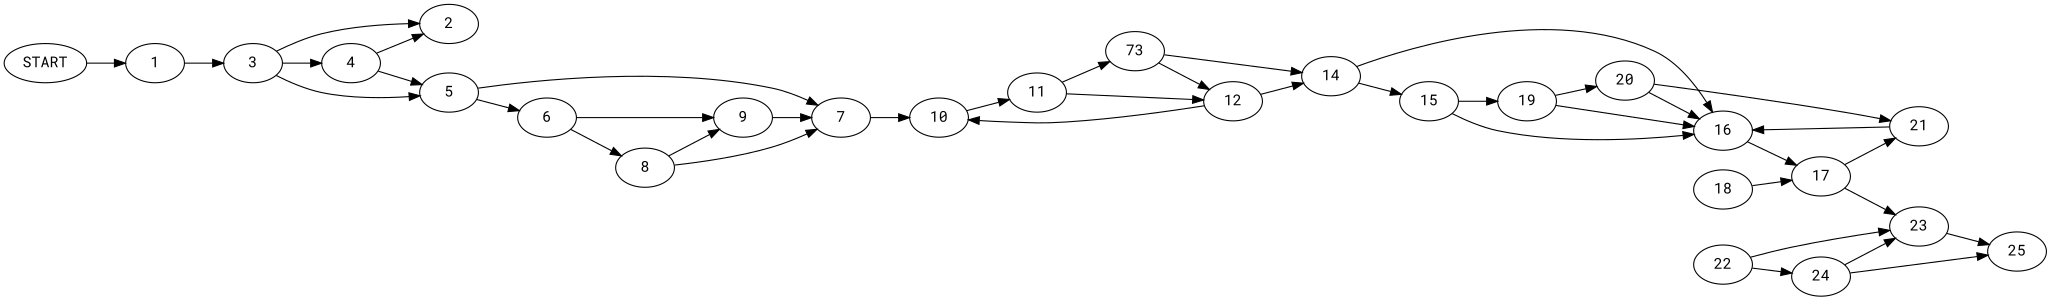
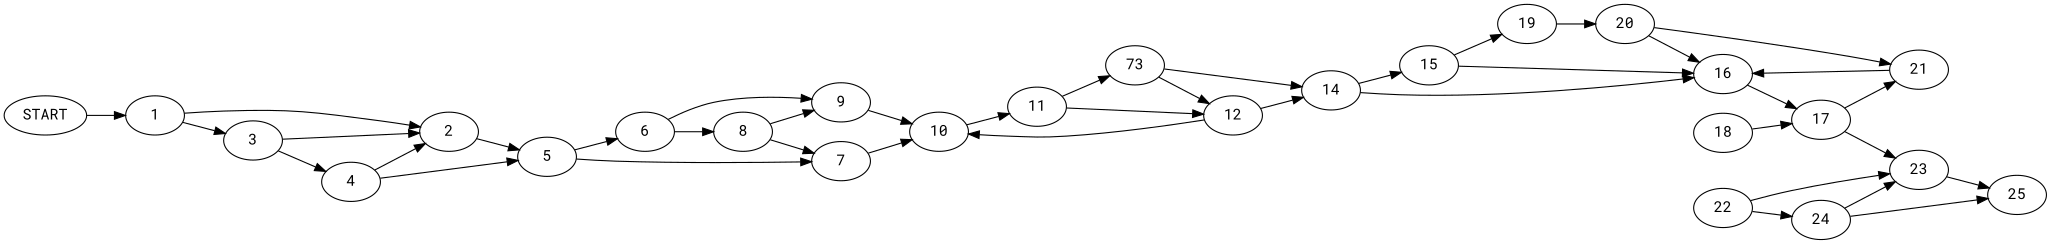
(341, 96) -> (493, 143)
none -> (297, 111)
(1620, 115) -> none
(787, 118) -> (885, 115)
